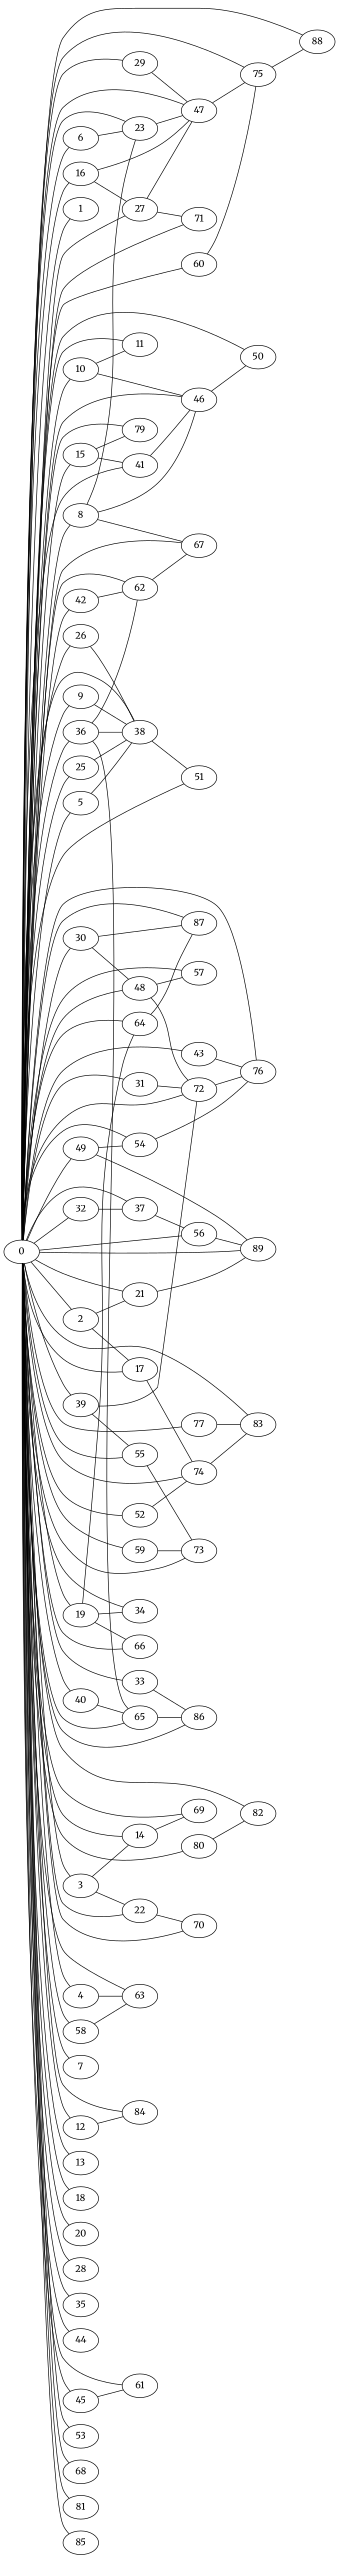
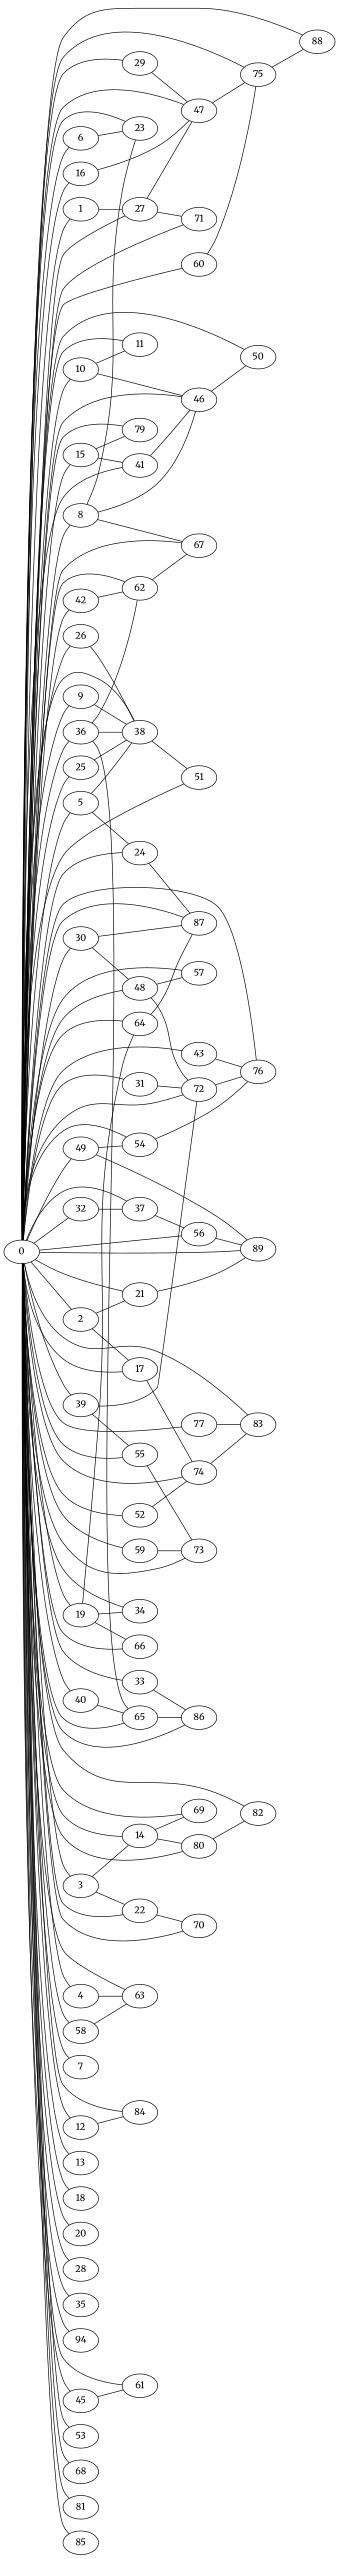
(170, 120) -> none
(110, 192) -> (110, 209)
none -> (140, 853)
none -> (170, 1841)
(81, 2340) -> (81, 2340)
